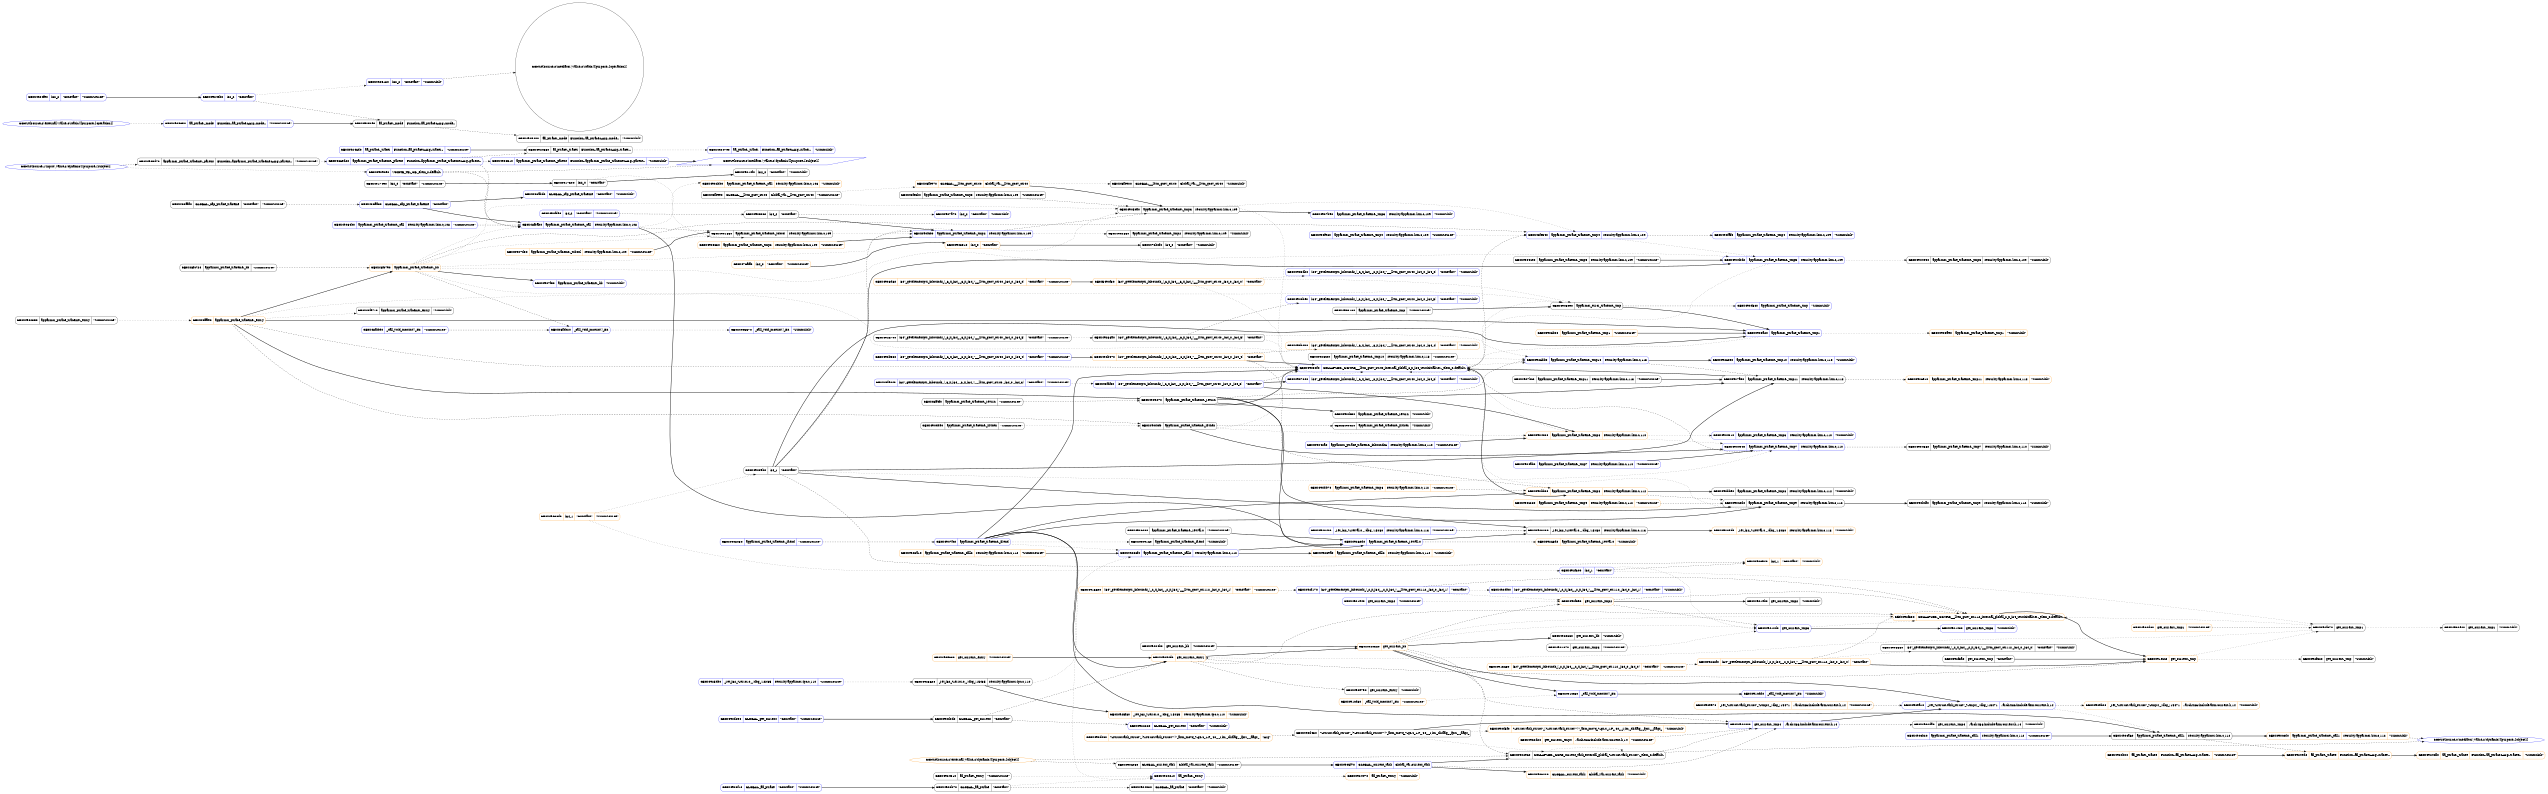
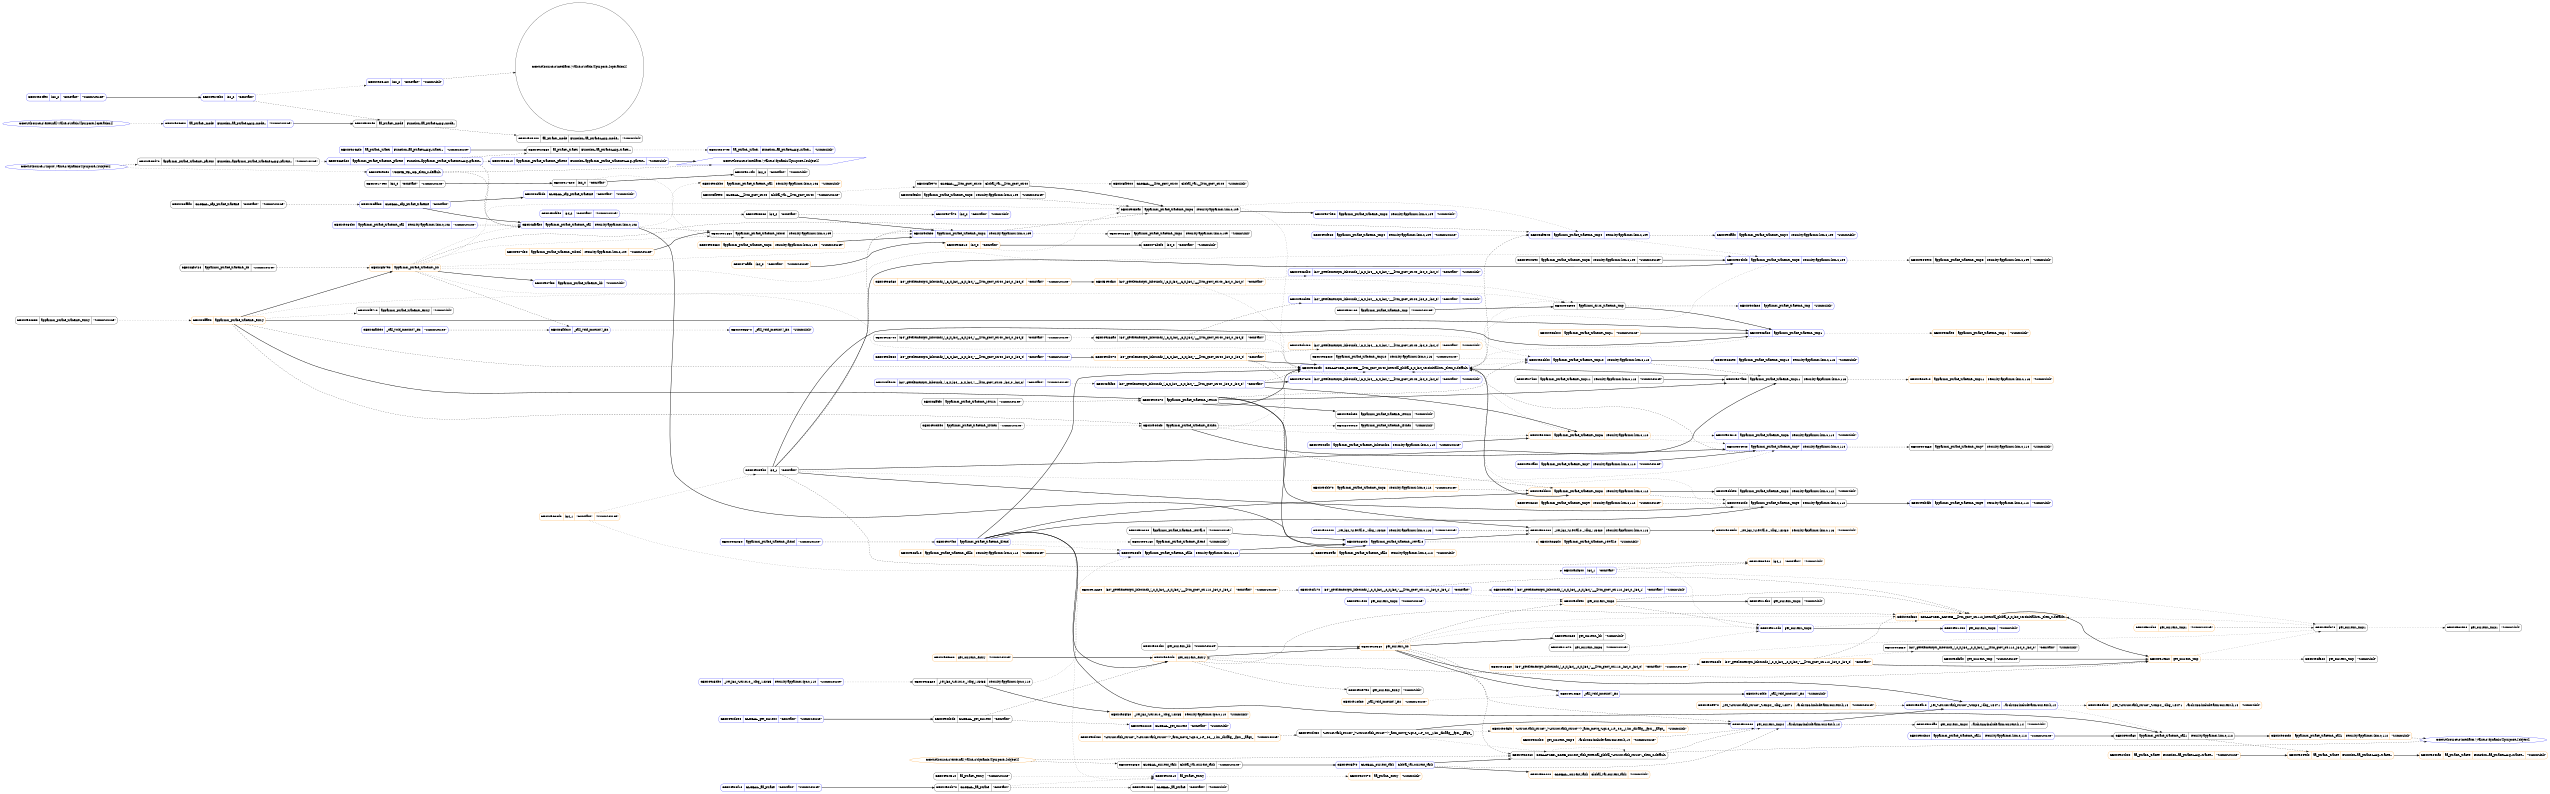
(973, 184) -> (973, 184)
(1979, 503) -> (1981, 503)
(2005, 659) -> (2007, 659)
(1267, 737) -> (1268, 737)
